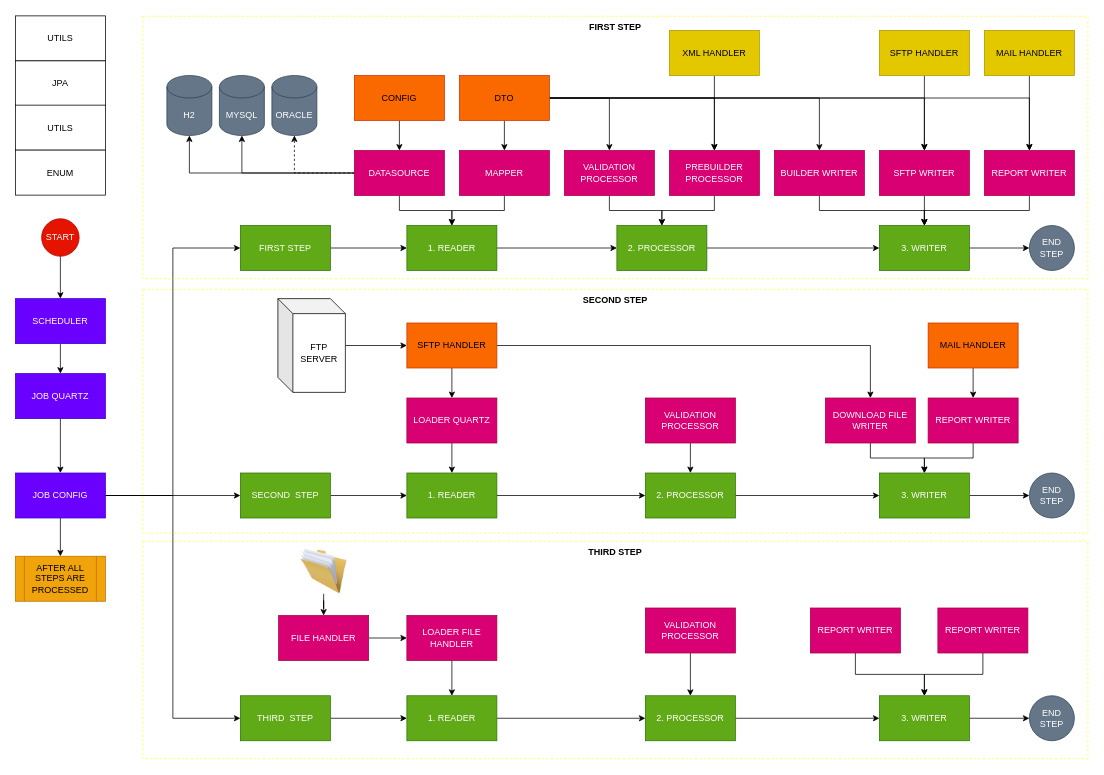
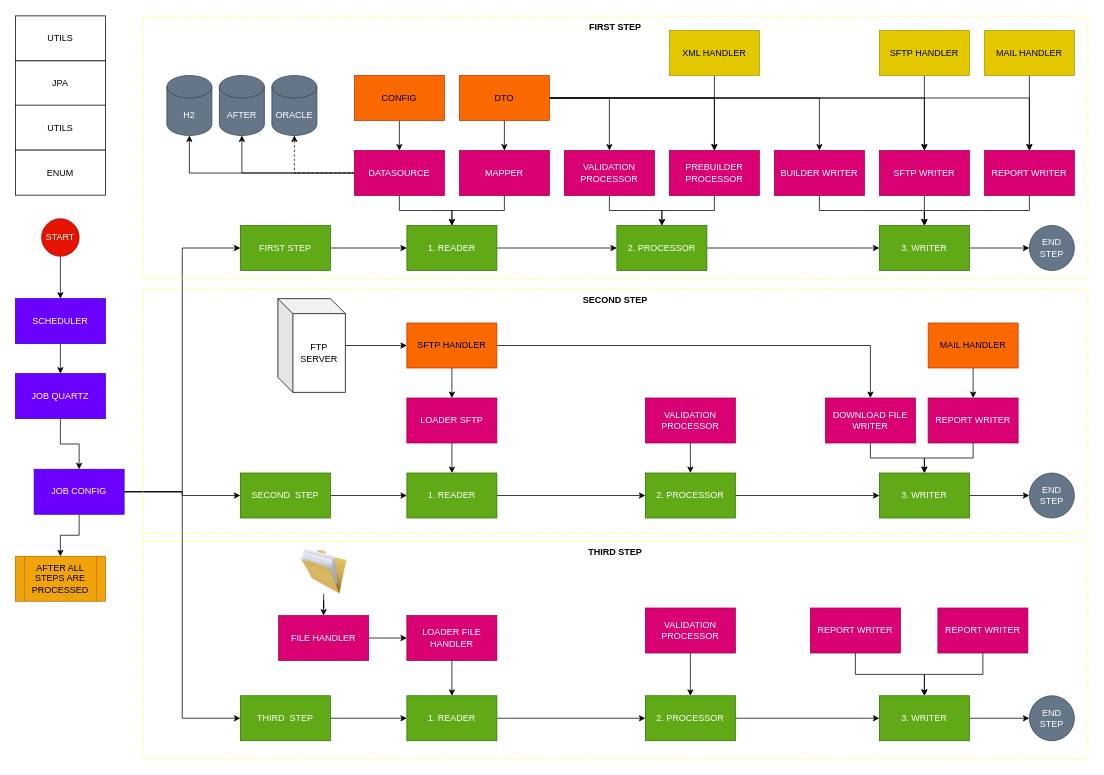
(242, 115) -> (242, 115)
(452, 420) -> (452, 420)
(60, 495) -> (79, 492)
